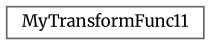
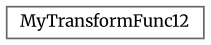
(105, 23) -> (105, 23)
